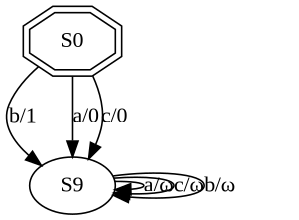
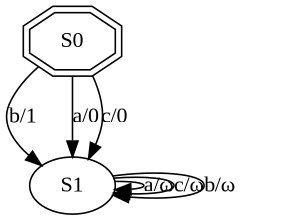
(72, 186) -> (72, 186)
